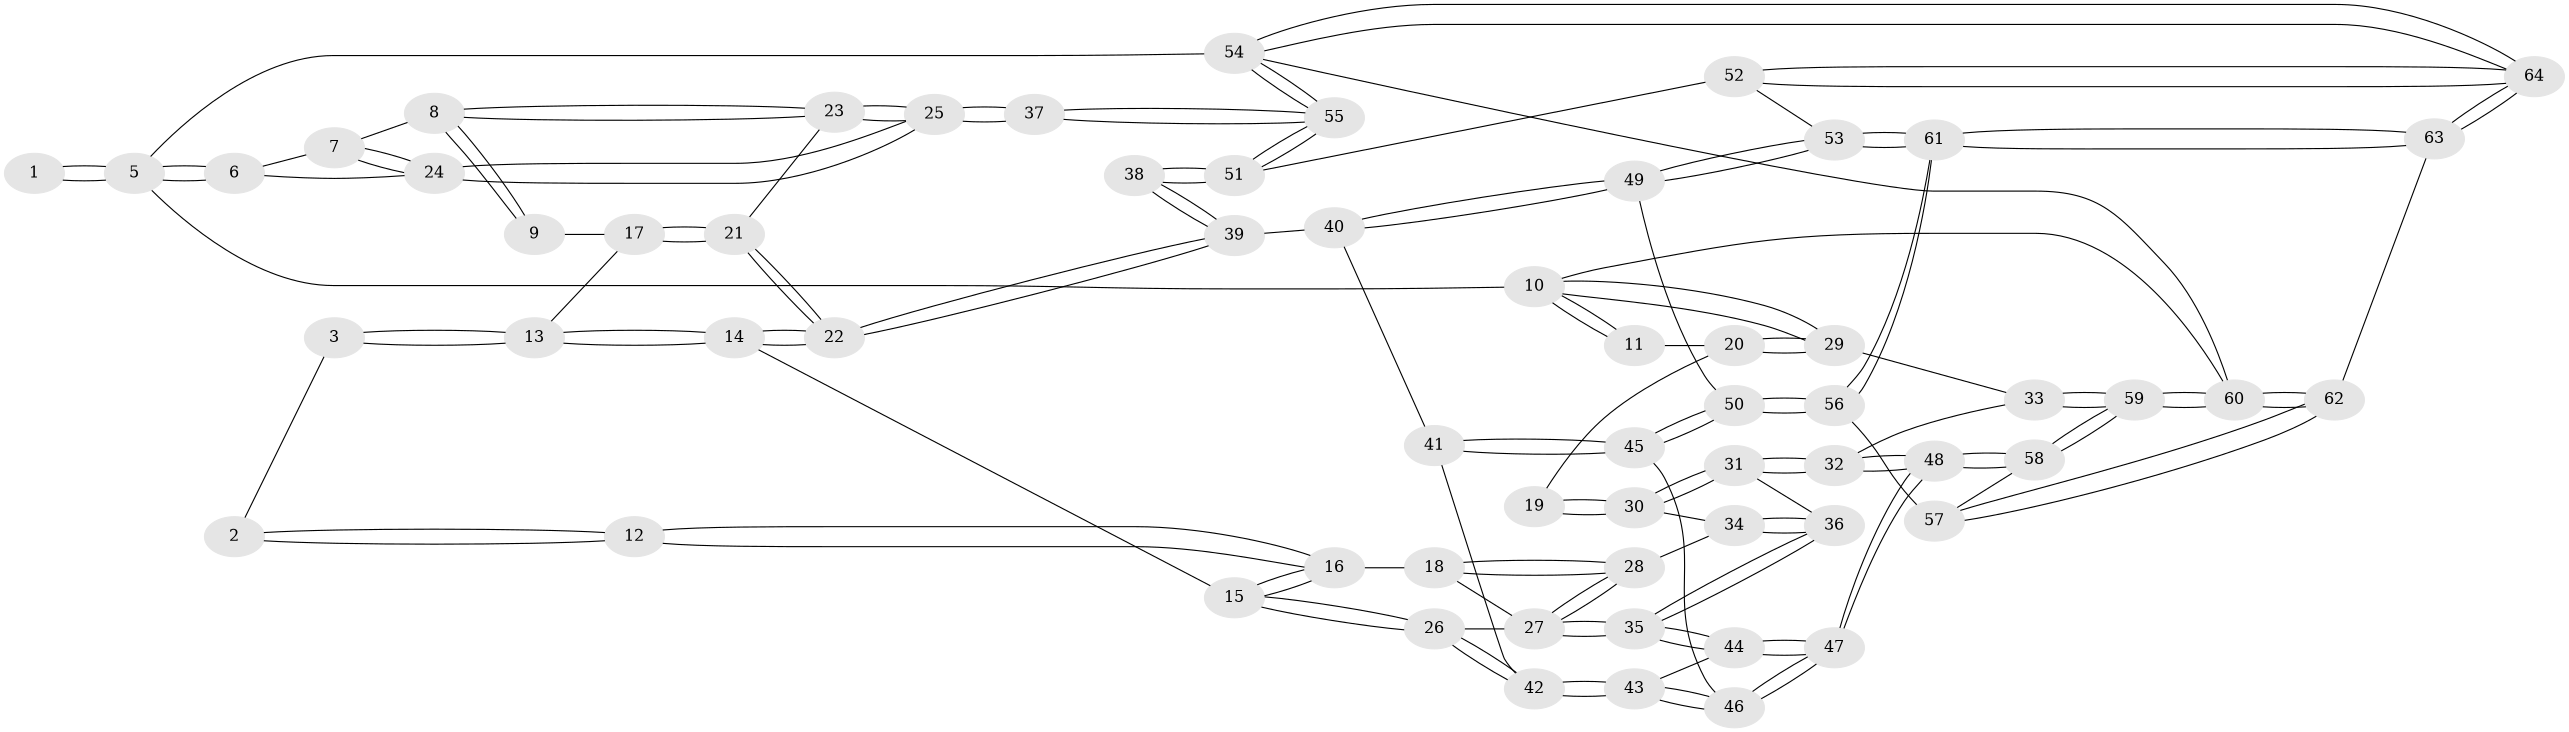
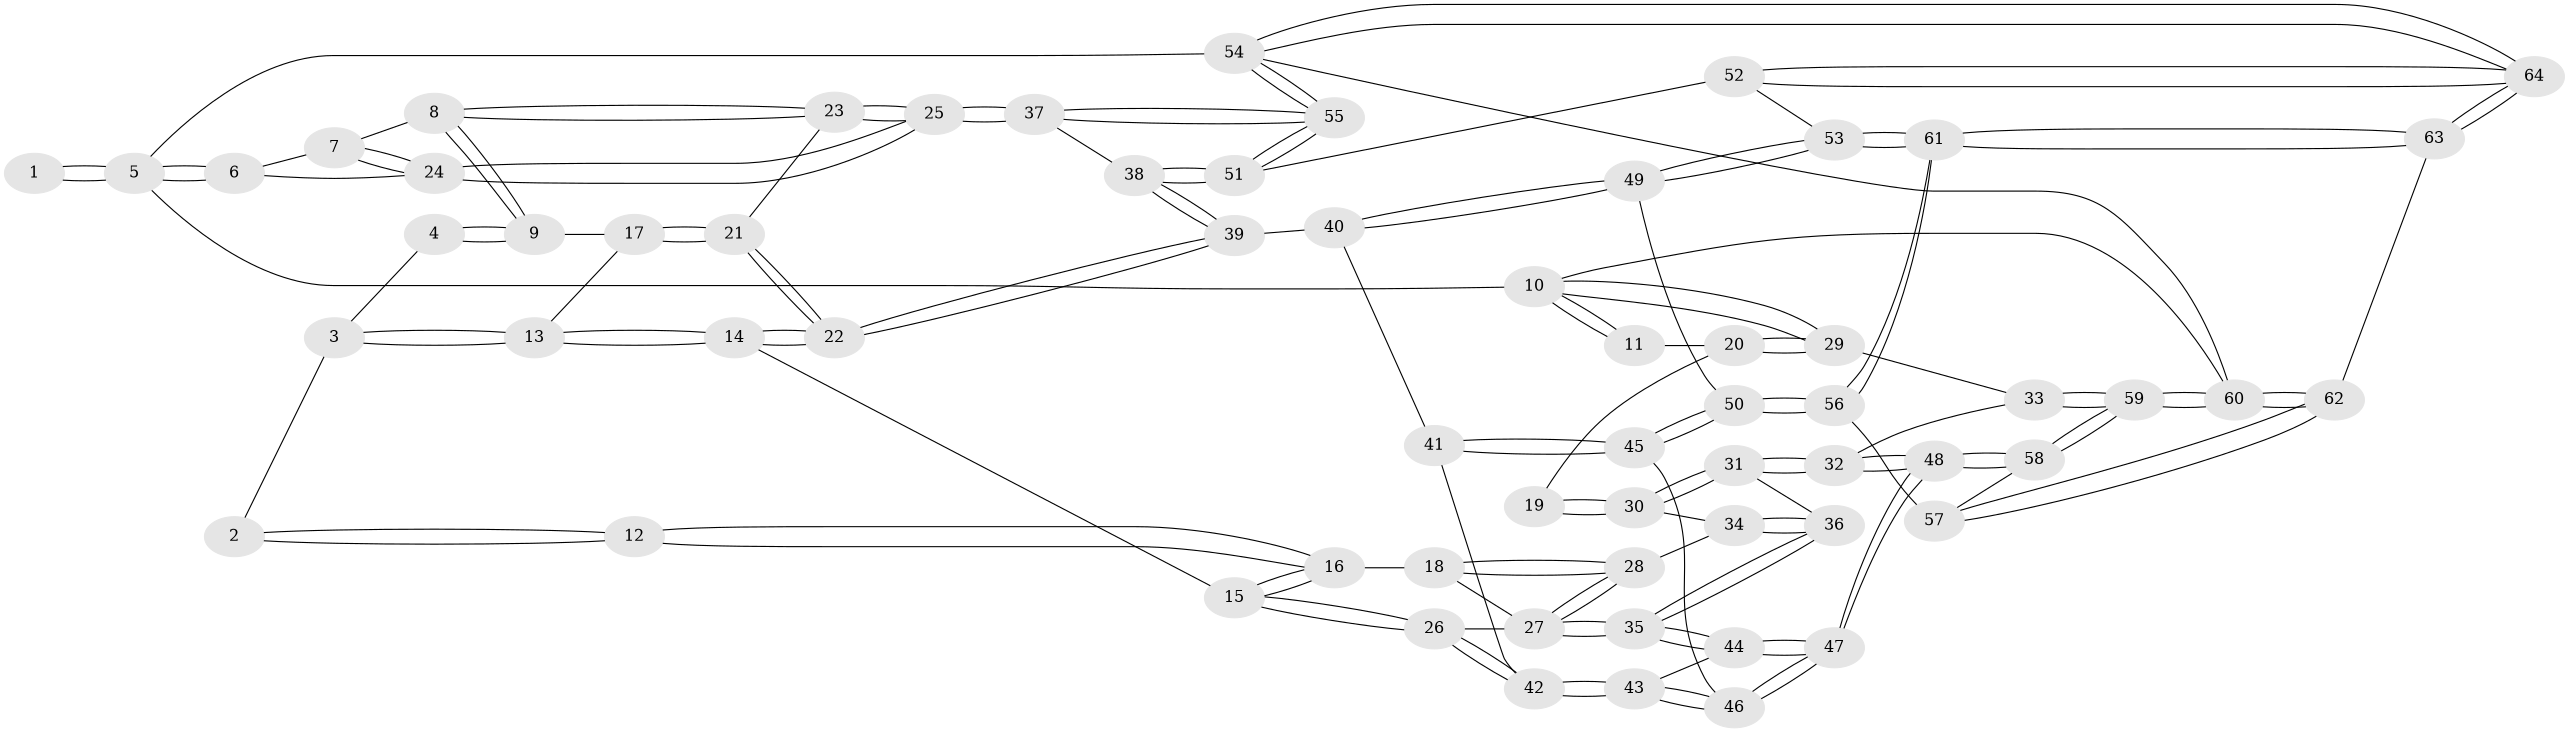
none -> (1085, 145)
none -> (434, 234)
